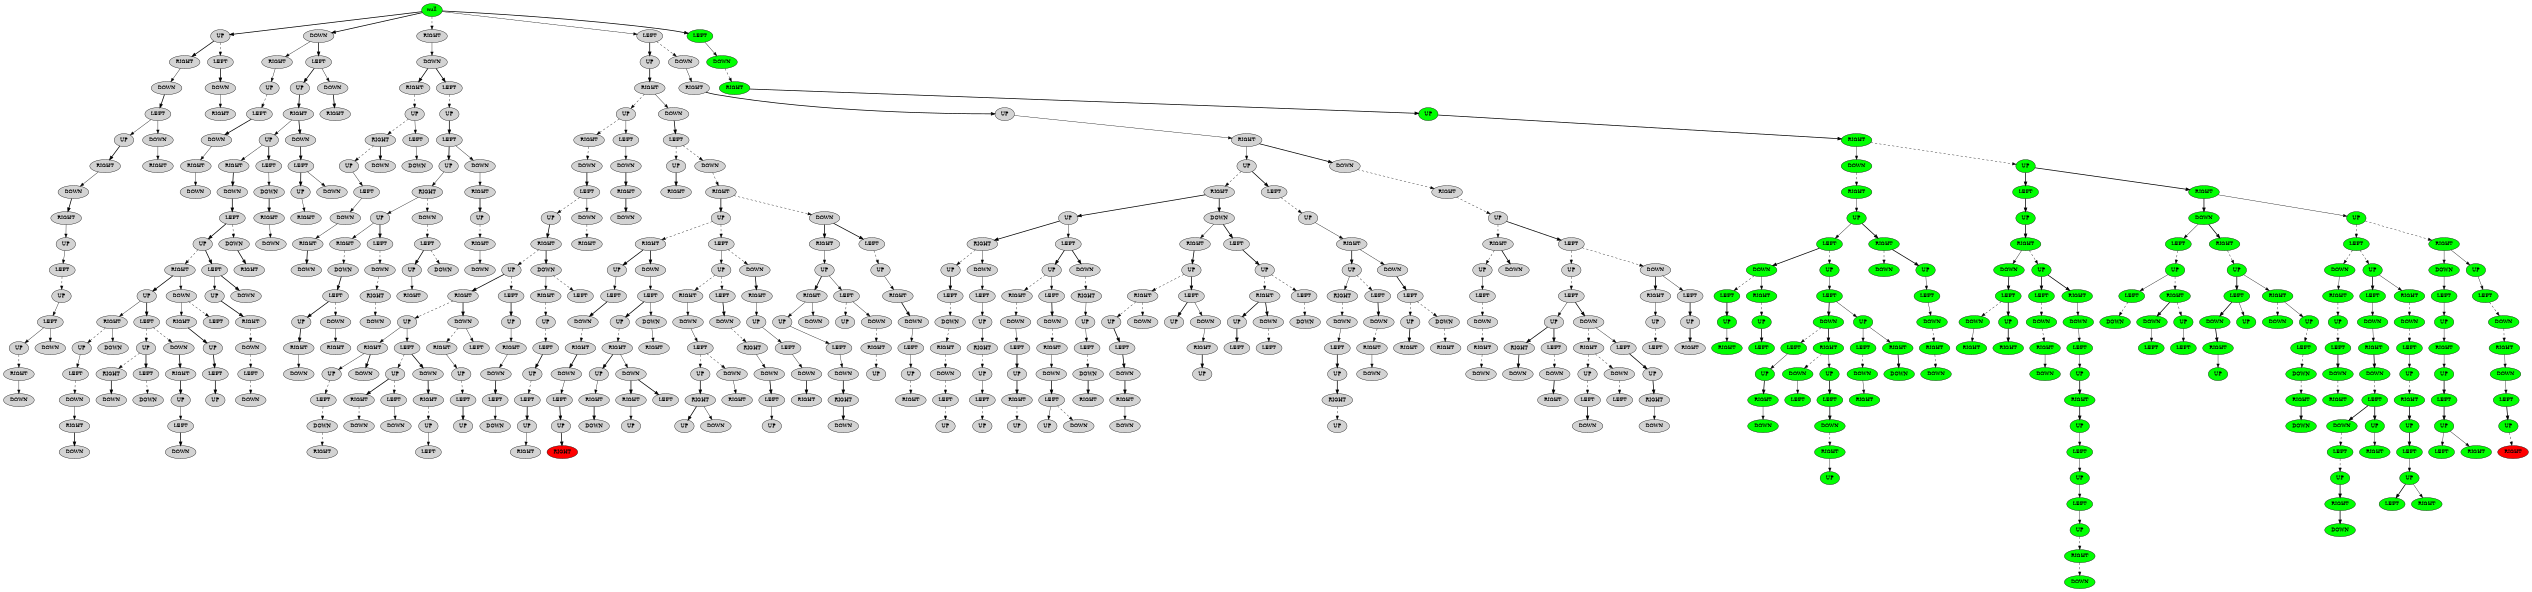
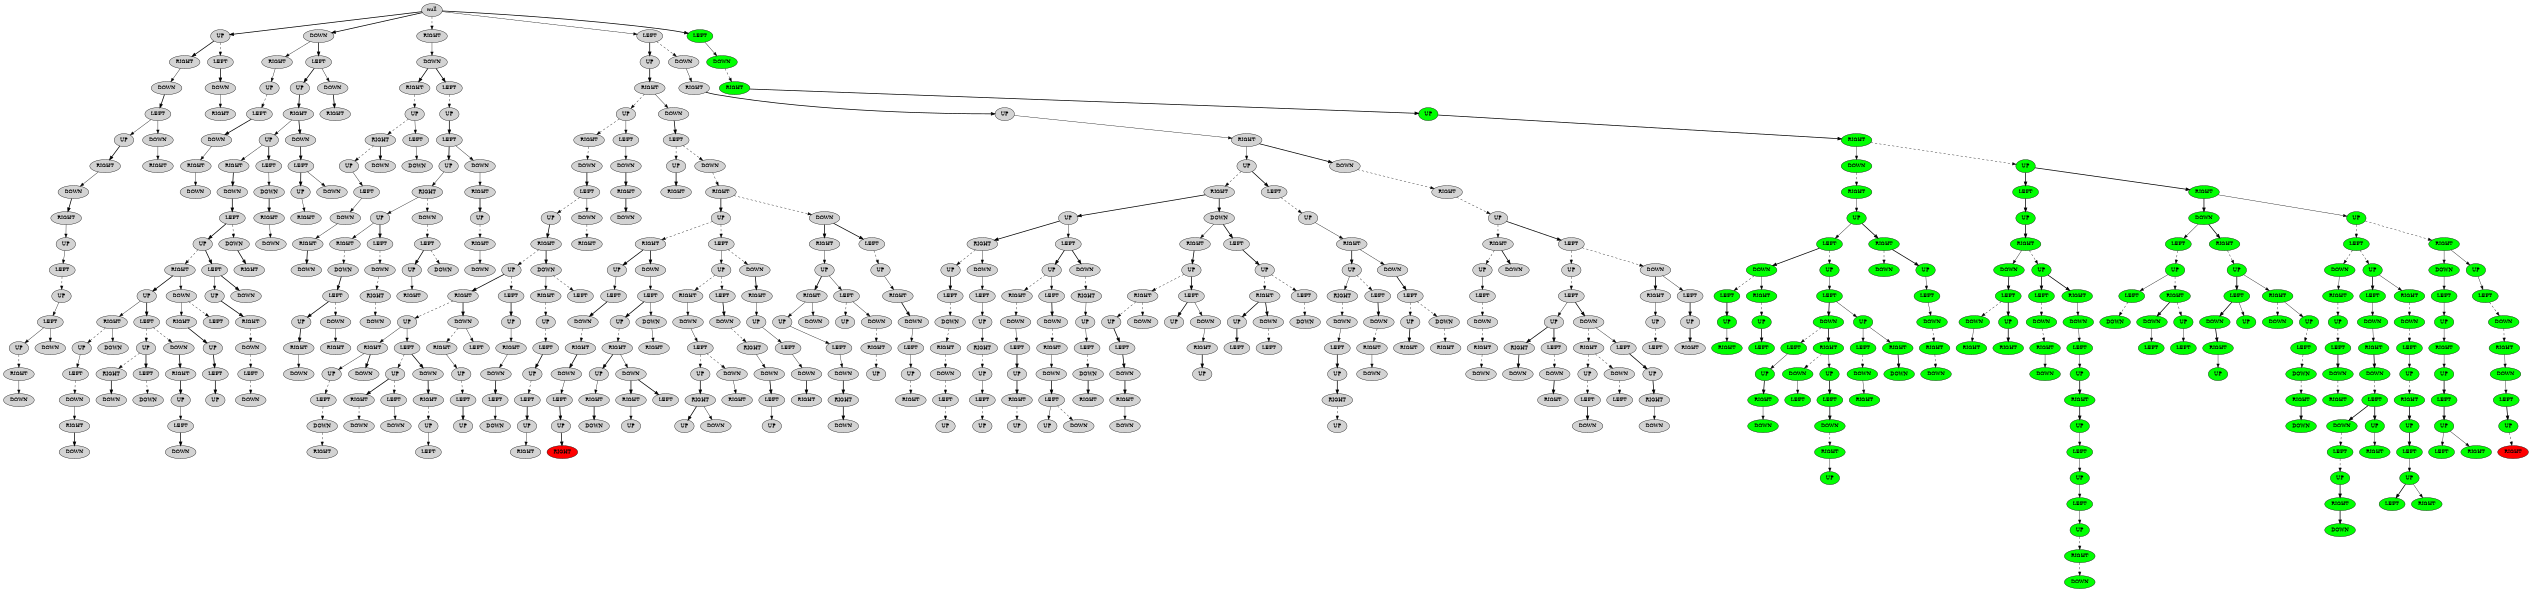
(432, 10) -> (432, 10)
